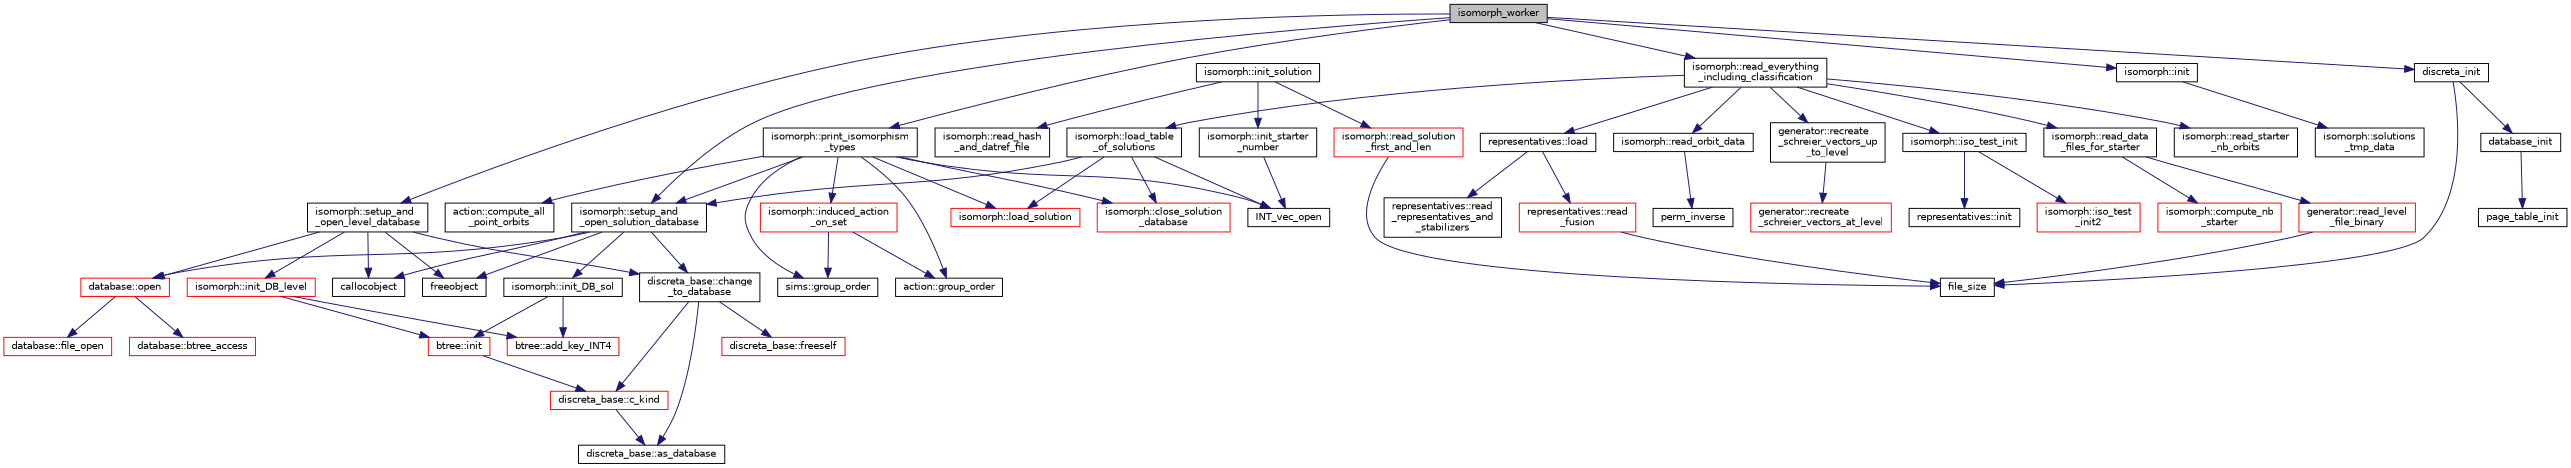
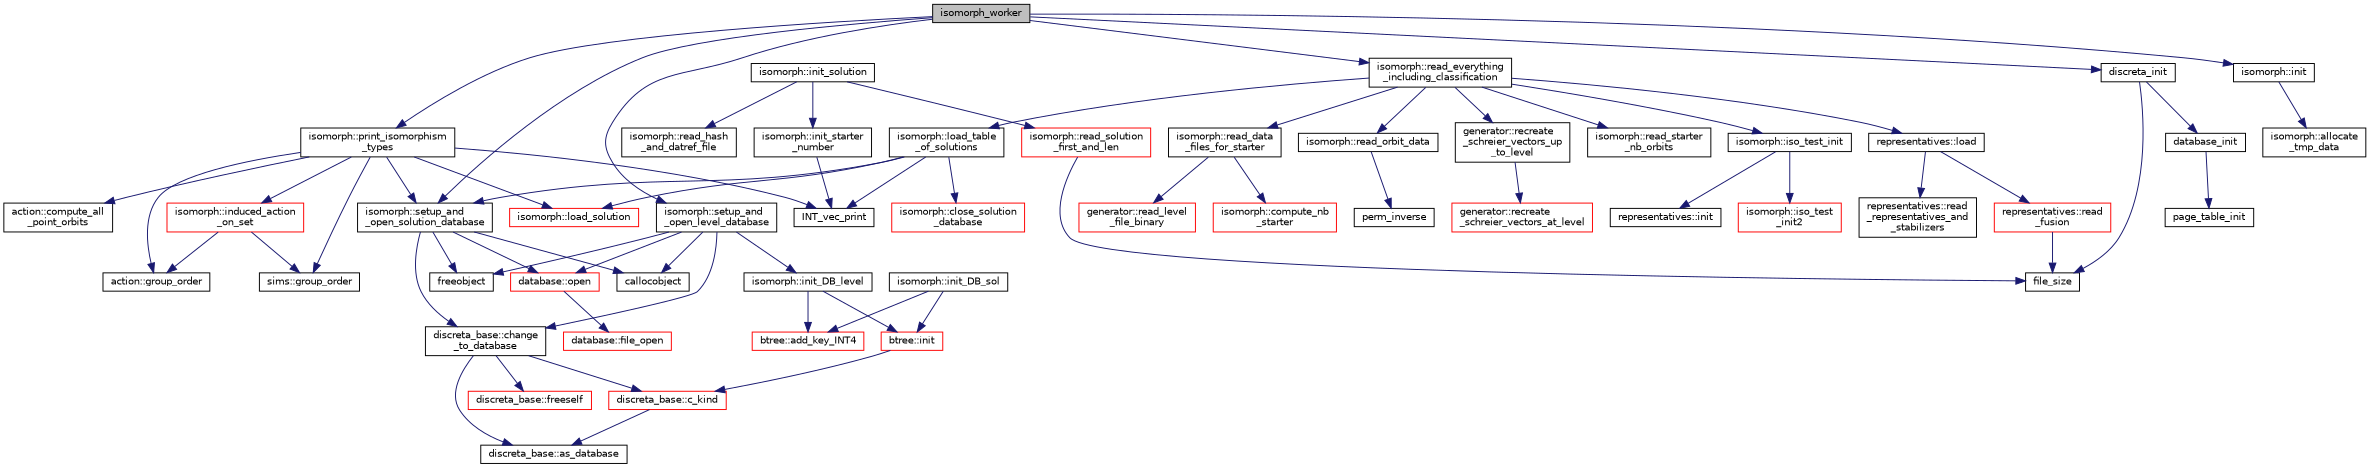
(2370, 142) -> (2314, 142)
(1001, 178) -> none
(1289, 218) -> (834, 218)
(602, 252) -> none
(2159, 262) -> none
(251, 287) -> (808, 282)
(192, 346) -> none
